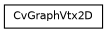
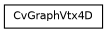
(53, 17) -> (53, 17)
